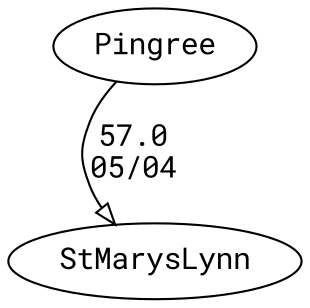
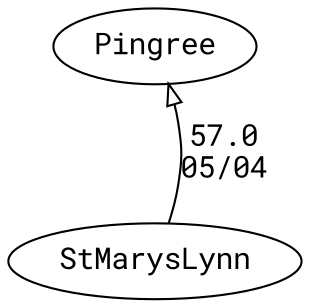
(84, 142) -> (181, 164)
